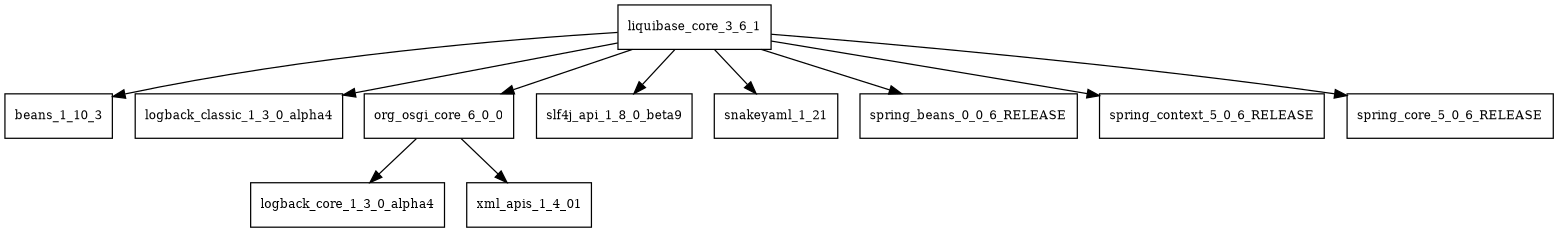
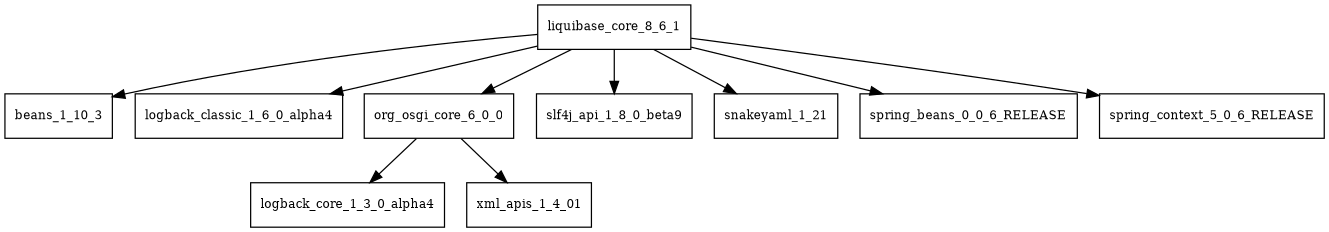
(695, 27) -> (614, 27)
(239, 116) -> (239, 116)
(1450, 116) -> none
